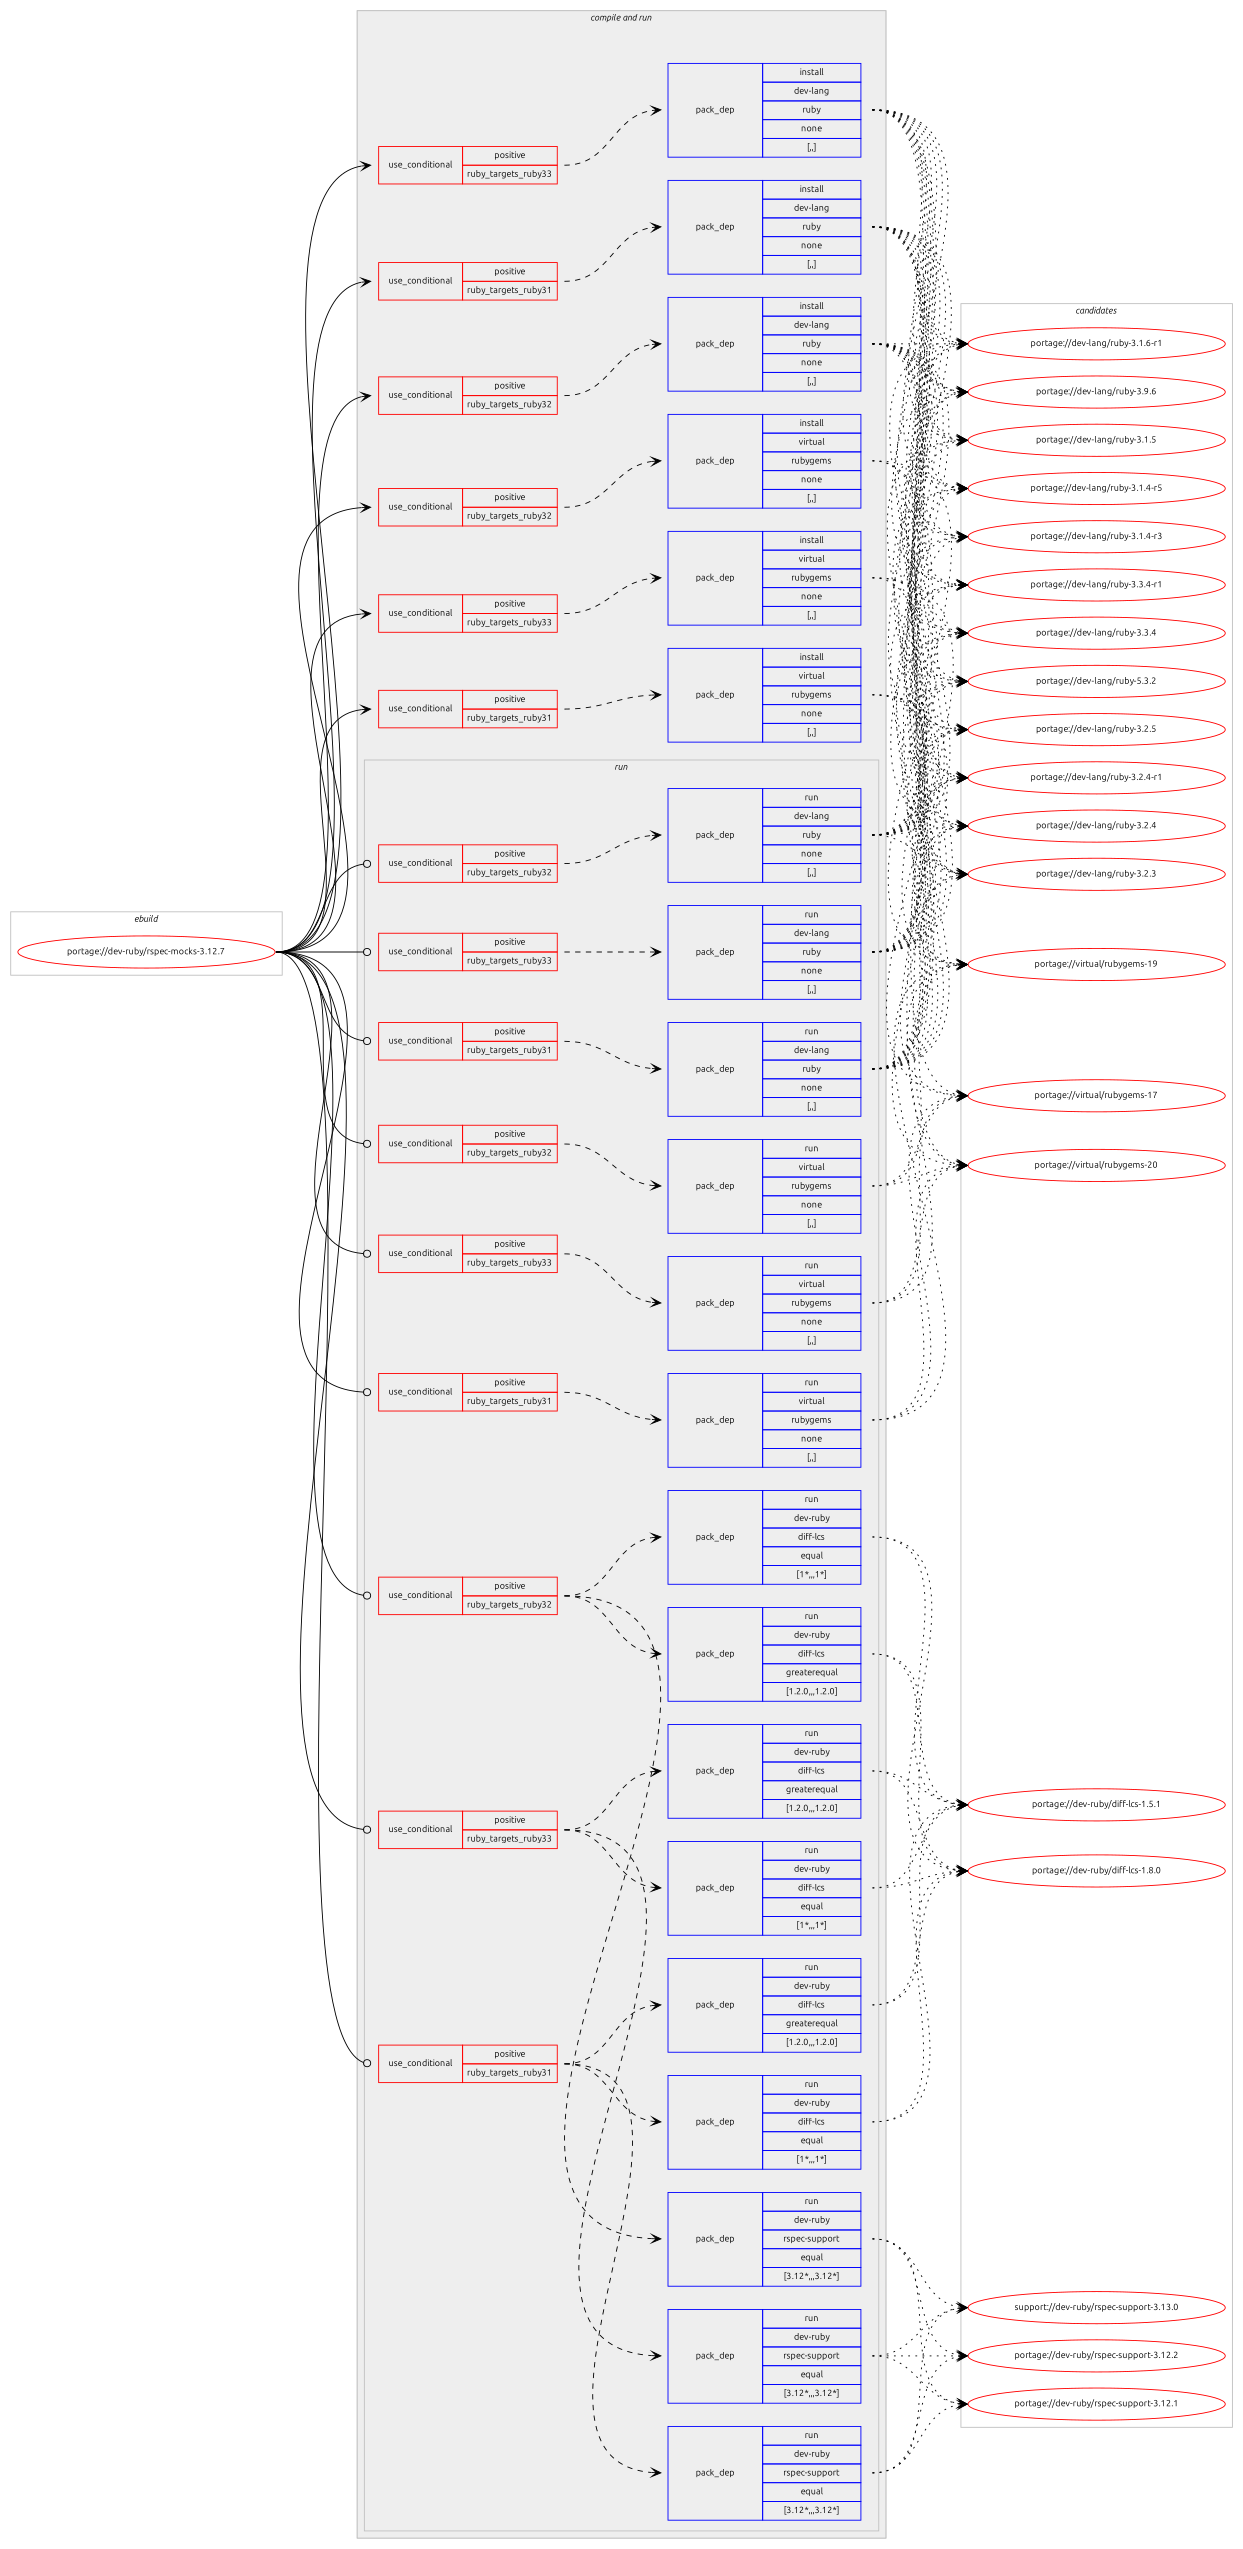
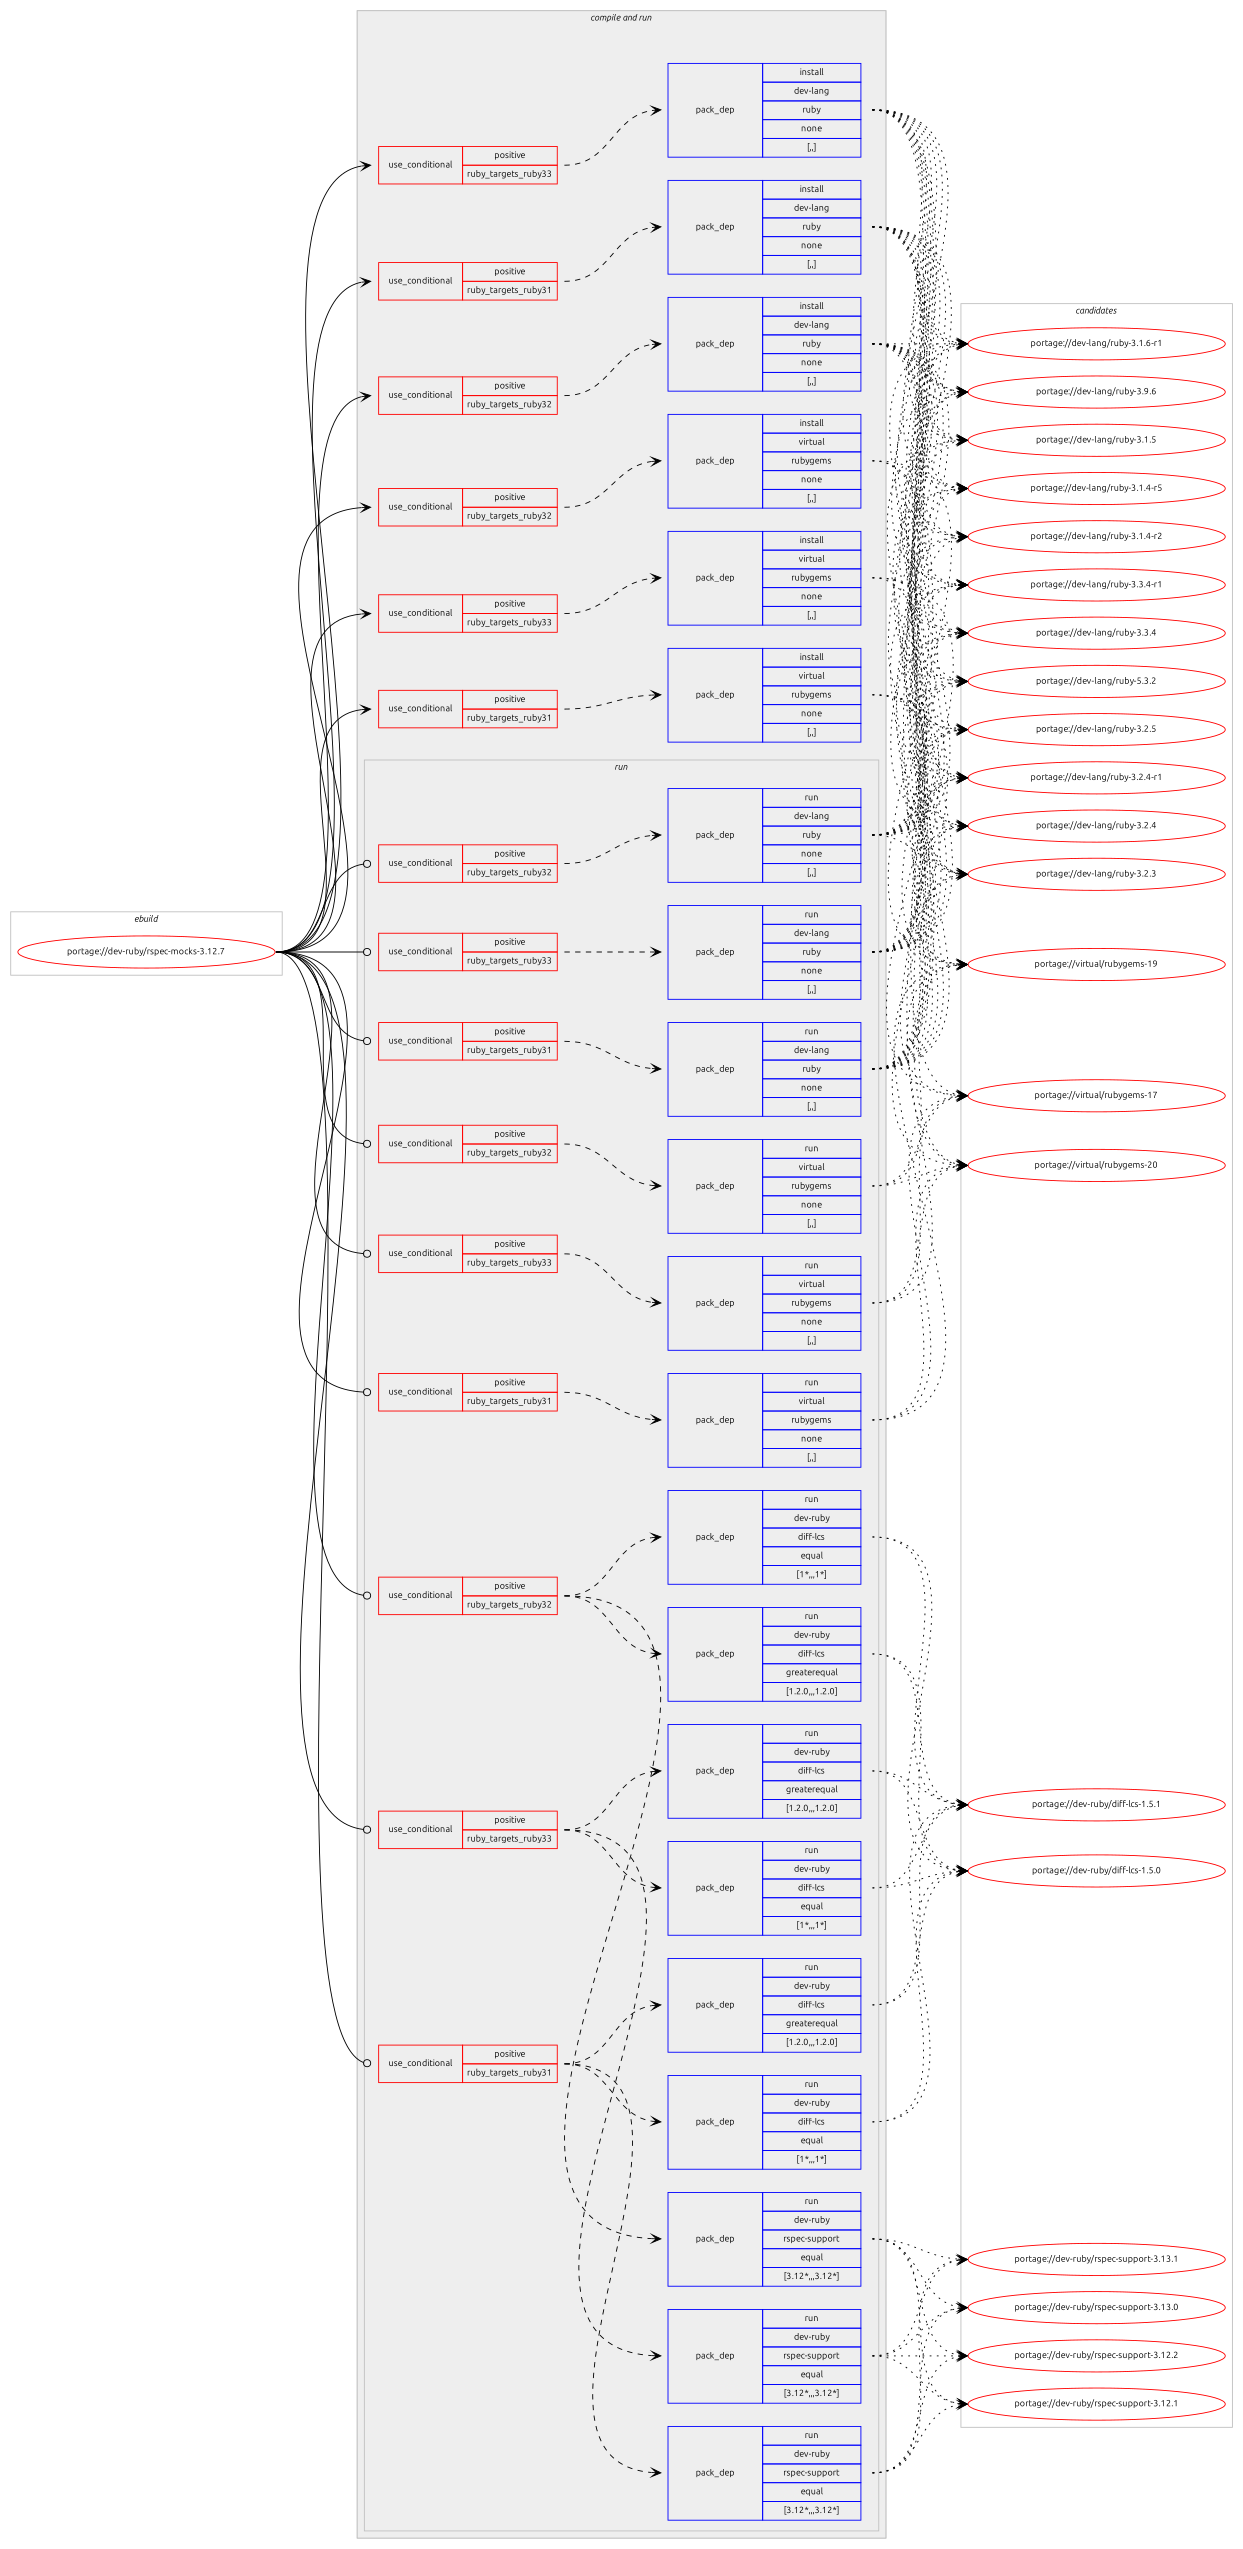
(1097, 537) -> (1097, 537)
(1097, 1871) -> (1097, 1871)
none -> (1097, 2259)
(1097, 2308) -> (1097, 2308)
